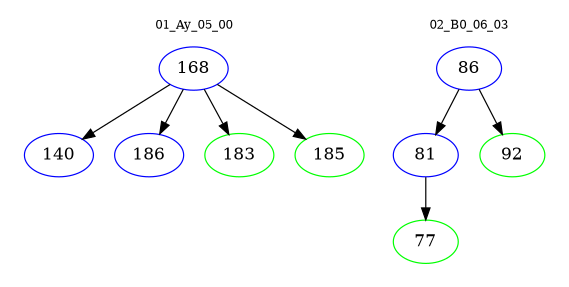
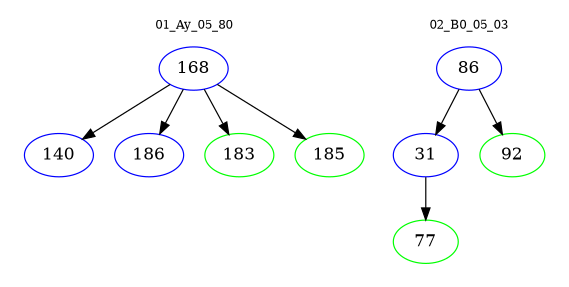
(194, 26) -> (194, 26)
(469, 26) -> (469, 26)
(426, 155) -> (426, 155)
